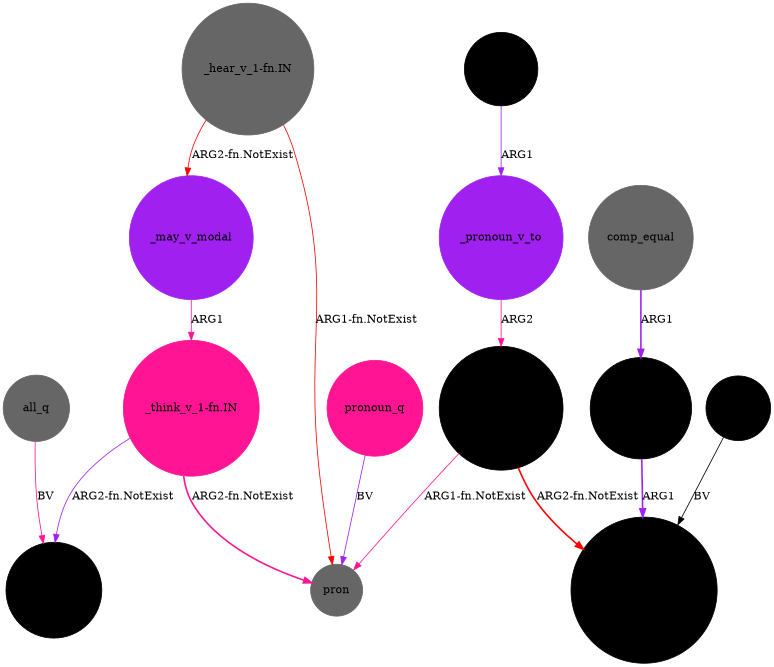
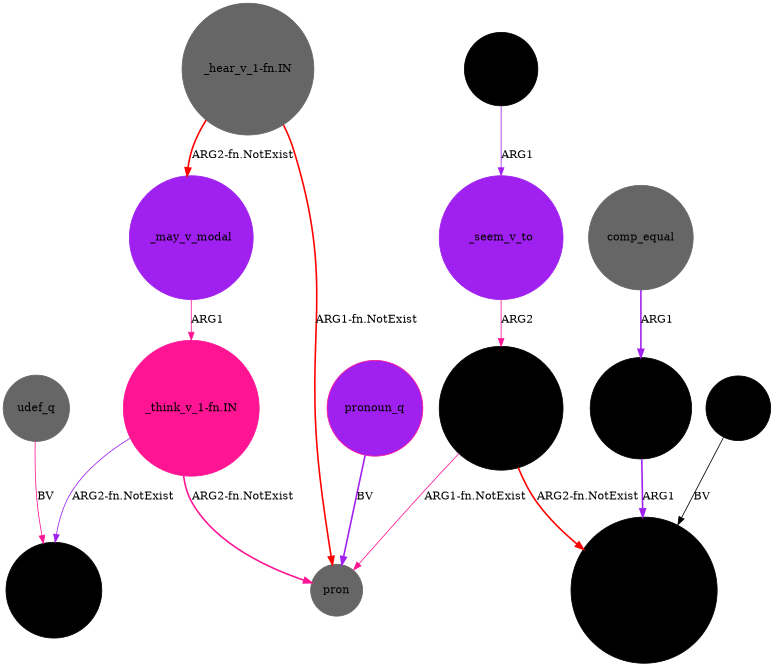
(194, 143) -> (194, 143)
(501, 238) -> (501, 238)
(316, 339) -> (316, 339)
(36, 408) -> (36, 408)
(375, 408) -> (375, 408)
(354, 506) -> (354, 506)
